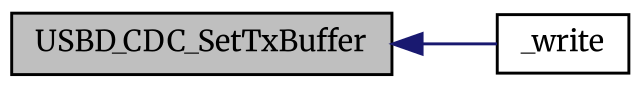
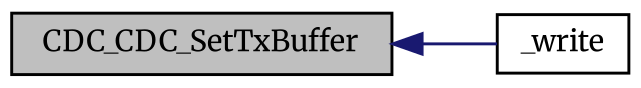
(202, 44) -> (202, 44)
